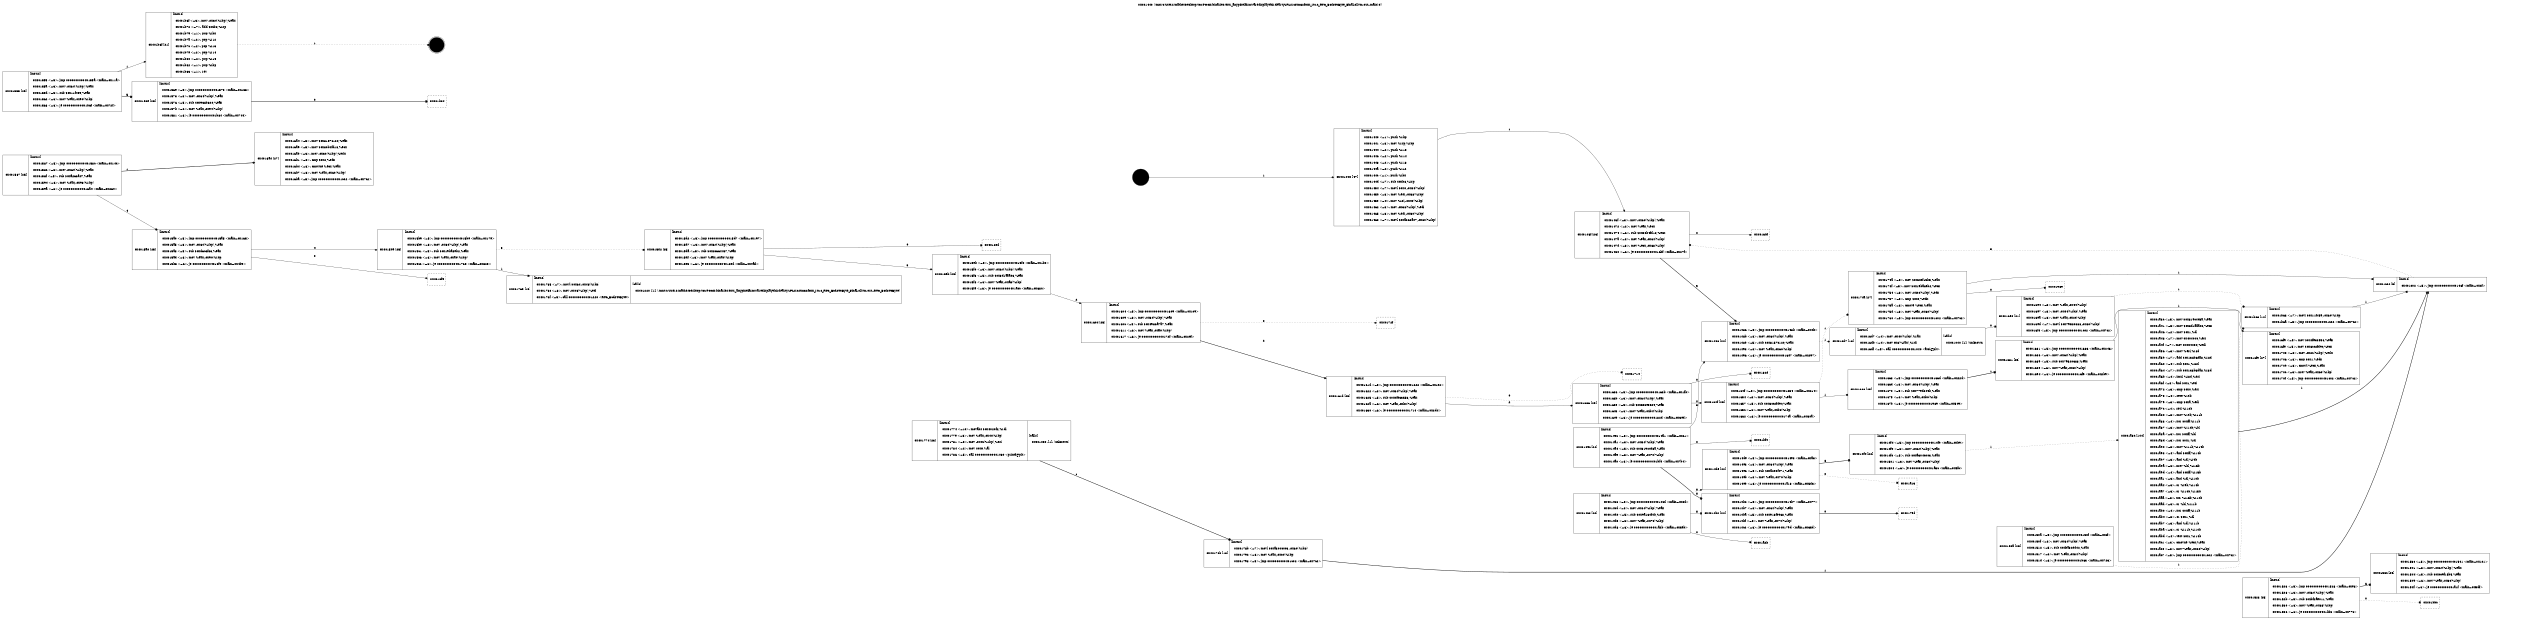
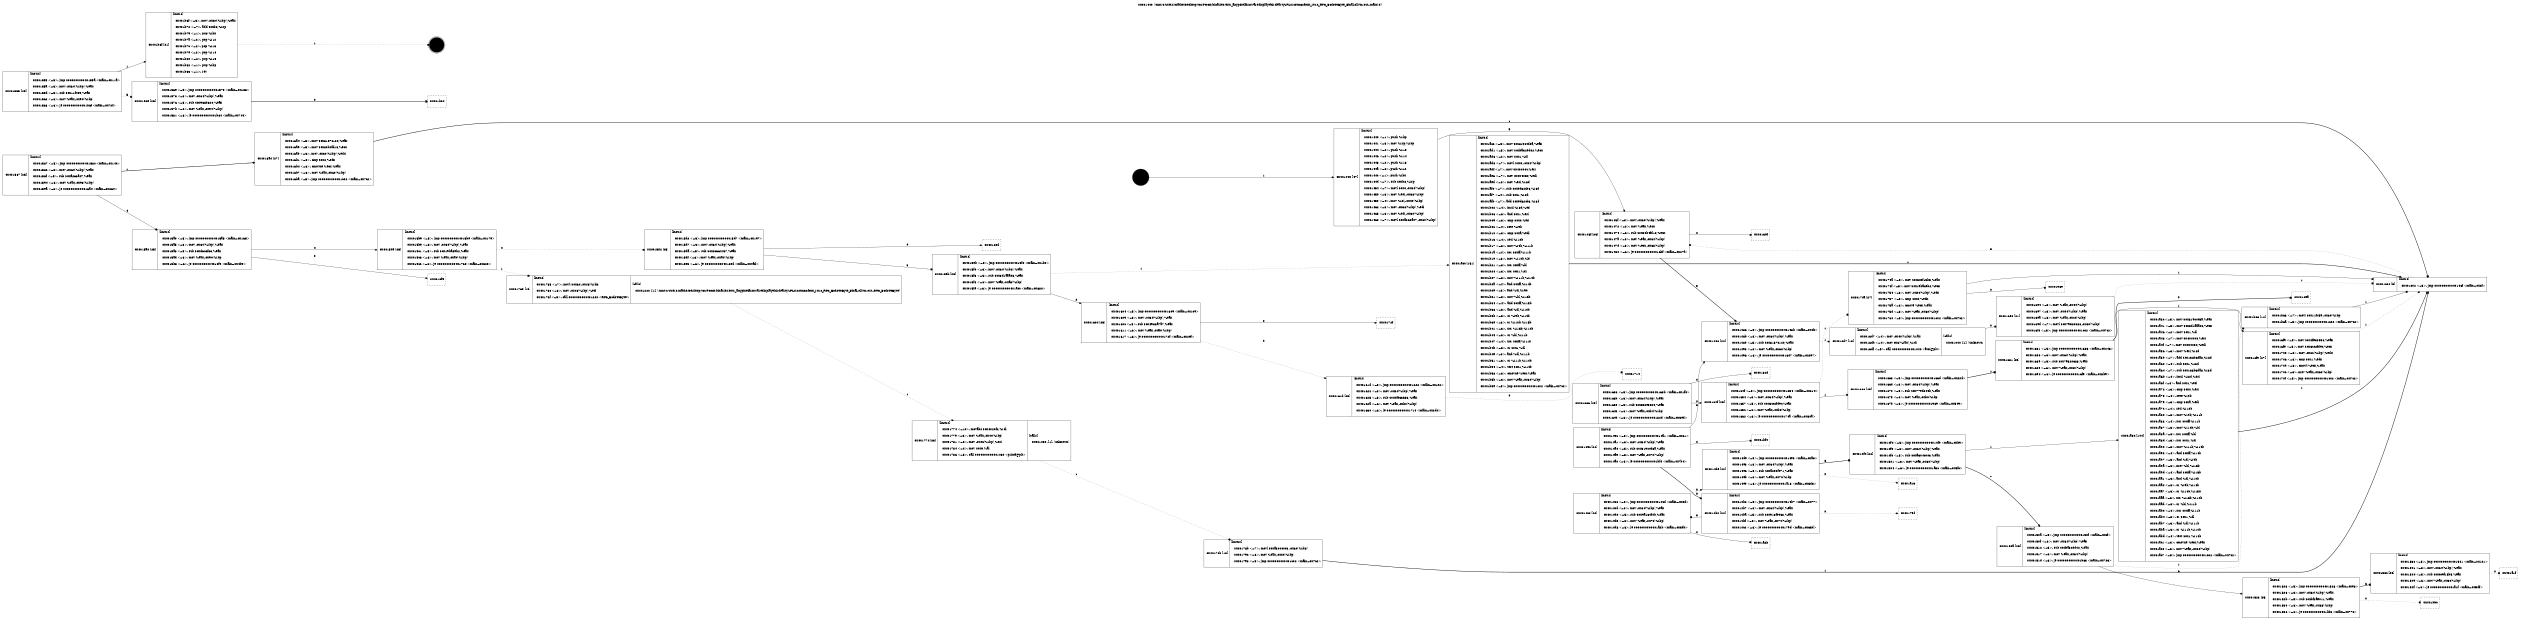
(126, 96) -> (126, 96)
none -> (1442, 123)
(1509, 130) -> (1509, 130)
(1719, 235) -> (1719, 235)
(872, 247) -> (872, 247)
(501, 248) -> (501, 248)
(847, 262) -> (847, 262)
none -> (1509, 264)
(512, 273) -> (512, 273)
(2181, 291) -> (2239, 282)
none -> (2301, 298)
none -> (2388, 313)
(1287, 323) -> (1287, 323)
(1262, 359) -> (1262, 359)
none -> (841, 361)
(1508, 406) -> none
(2041, 445) -> (2041, 445)
(1858, 479) -> (1858, 479)
(1680, 482) -> (1680, 482)
none -> (2005, 491)
(1134, 500) -> (1134, 500)
(1695, 513) -> (1697, 517)
(1857, 513) -> (1857, 513)
none -> (2509, 573)
none -> (2169, 584)
